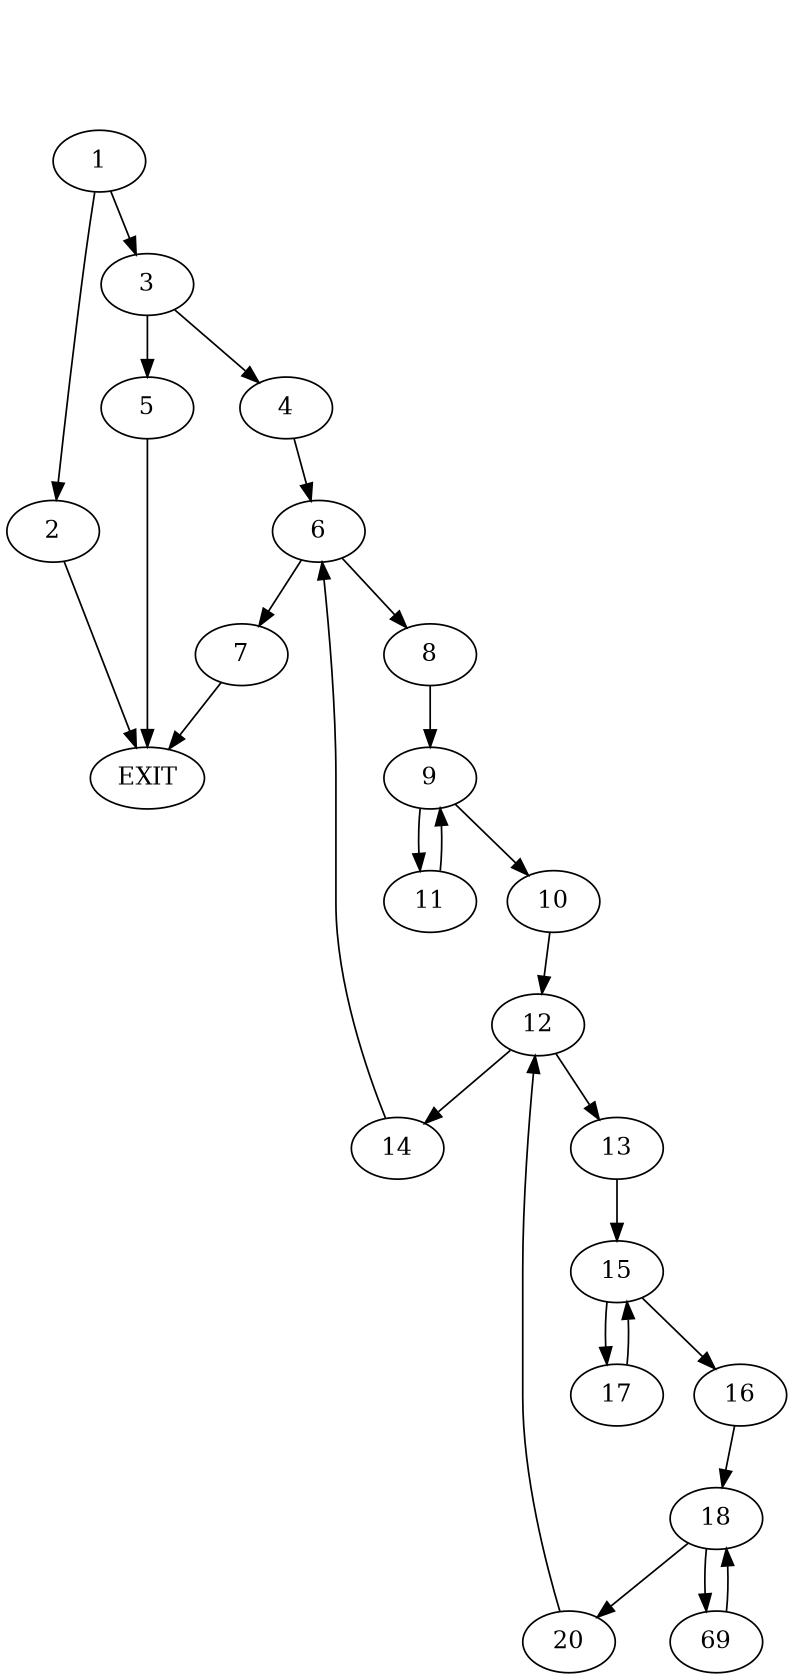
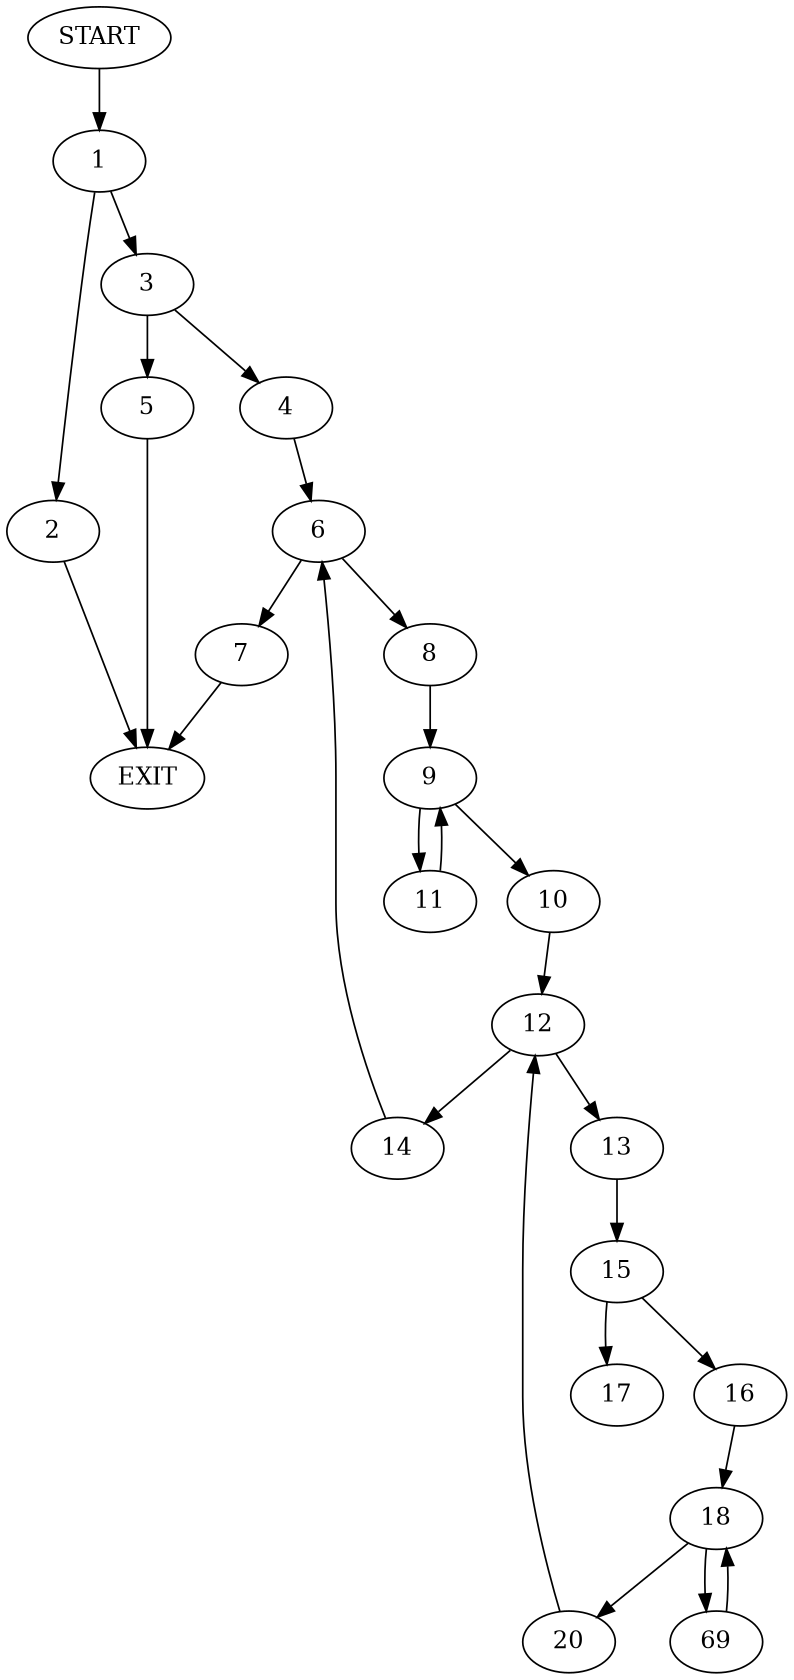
none -> (99, 38)
(628, 1342) -> none
